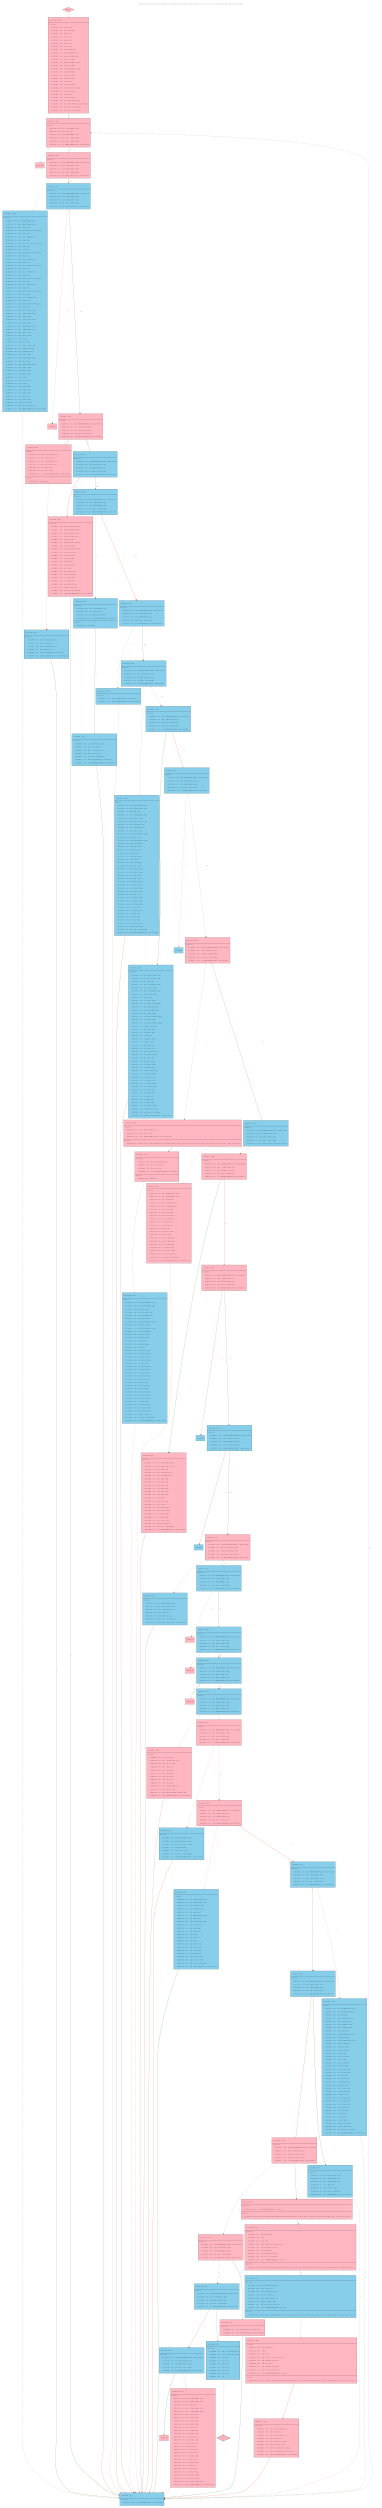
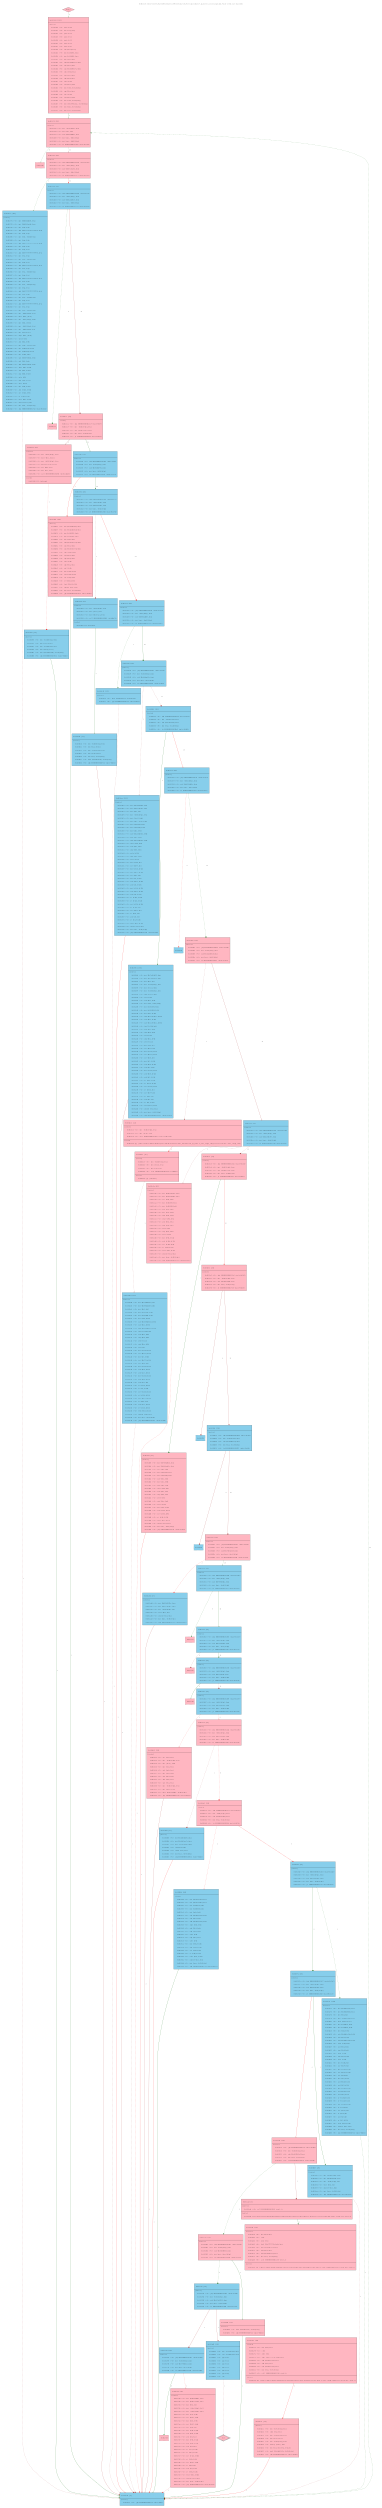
(300, 2296) -> none
